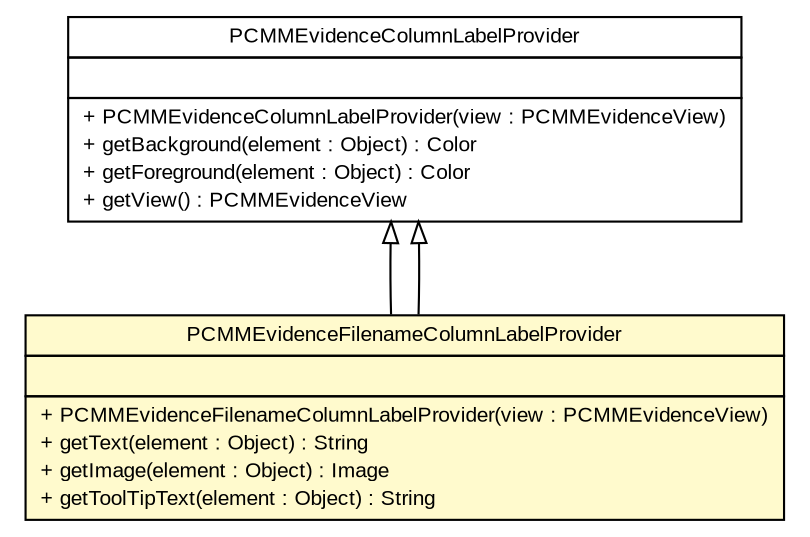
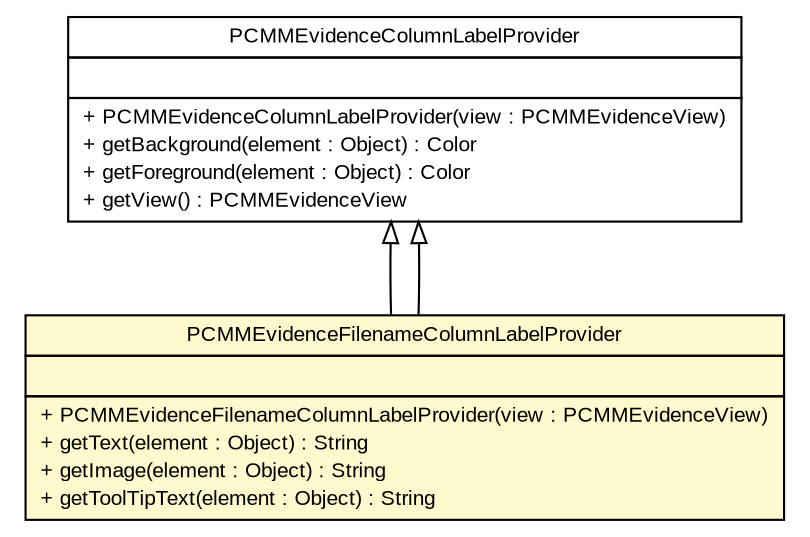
(215, 471) -> (214, 471)
